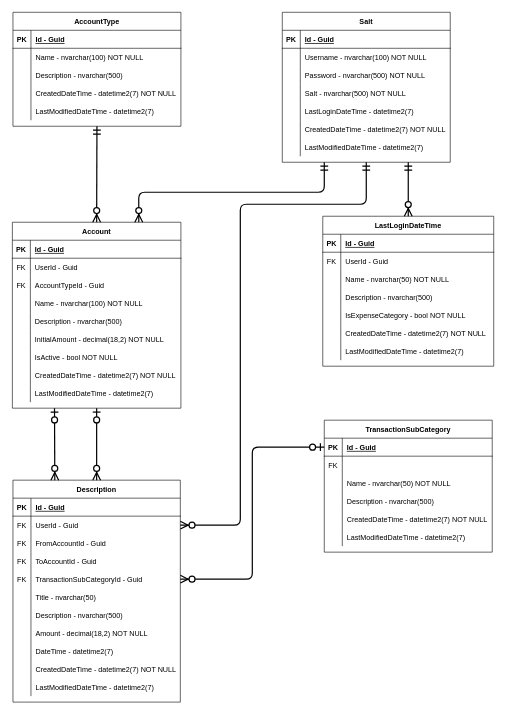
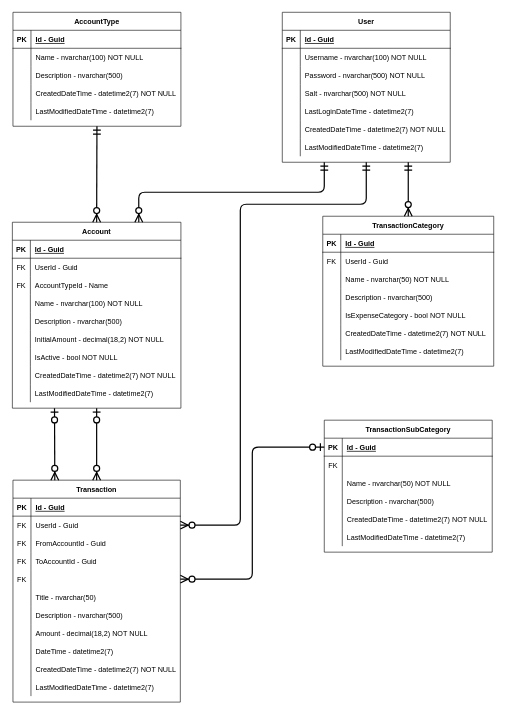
(366, 22) -> (366, 22)
(408, 226) -> (408, 226)
(72, 286) -> (73, 286)
(96, 490) -> (96, 490)
(106, 579) -> none
